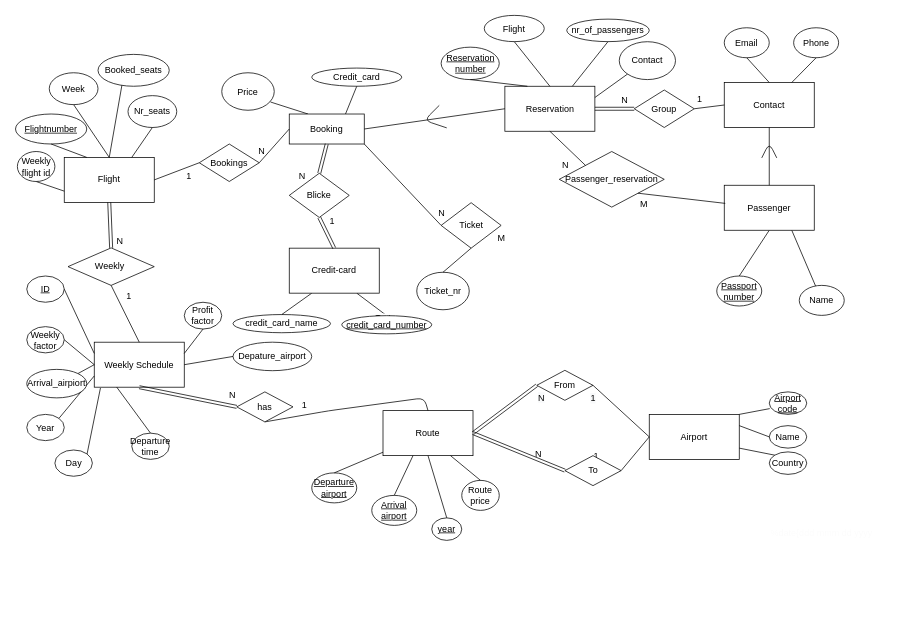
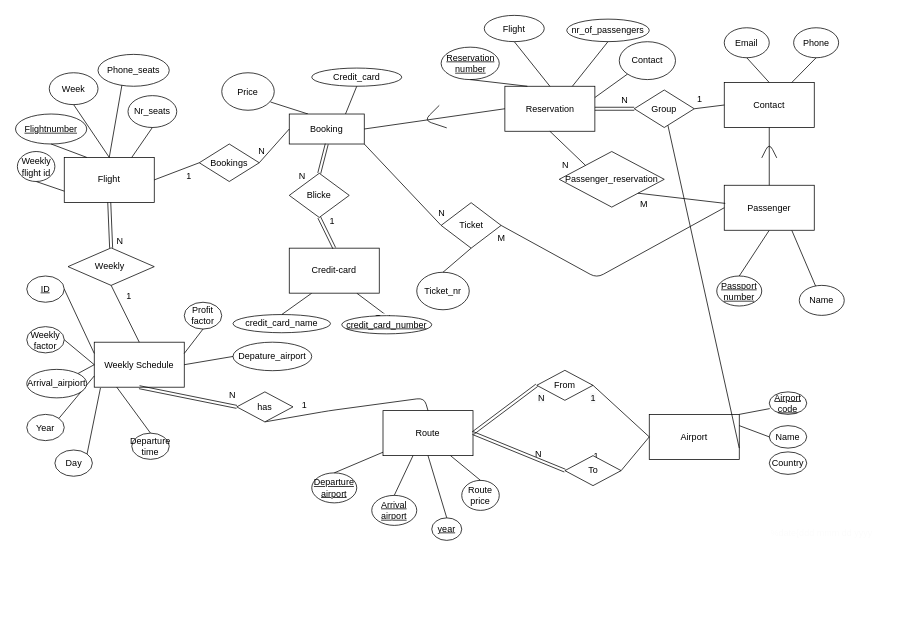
(134, 70) -> (134, 70)
none -> (615, 268)
(757, 452) -> (703, 287)
